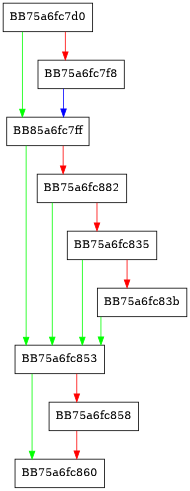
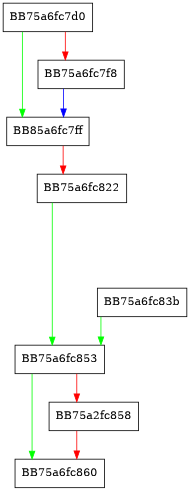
(82, 188) -> (82, 188)
(26, 241) -> none
(112, 245) -> none
(94, 416) -> (94, 416)
